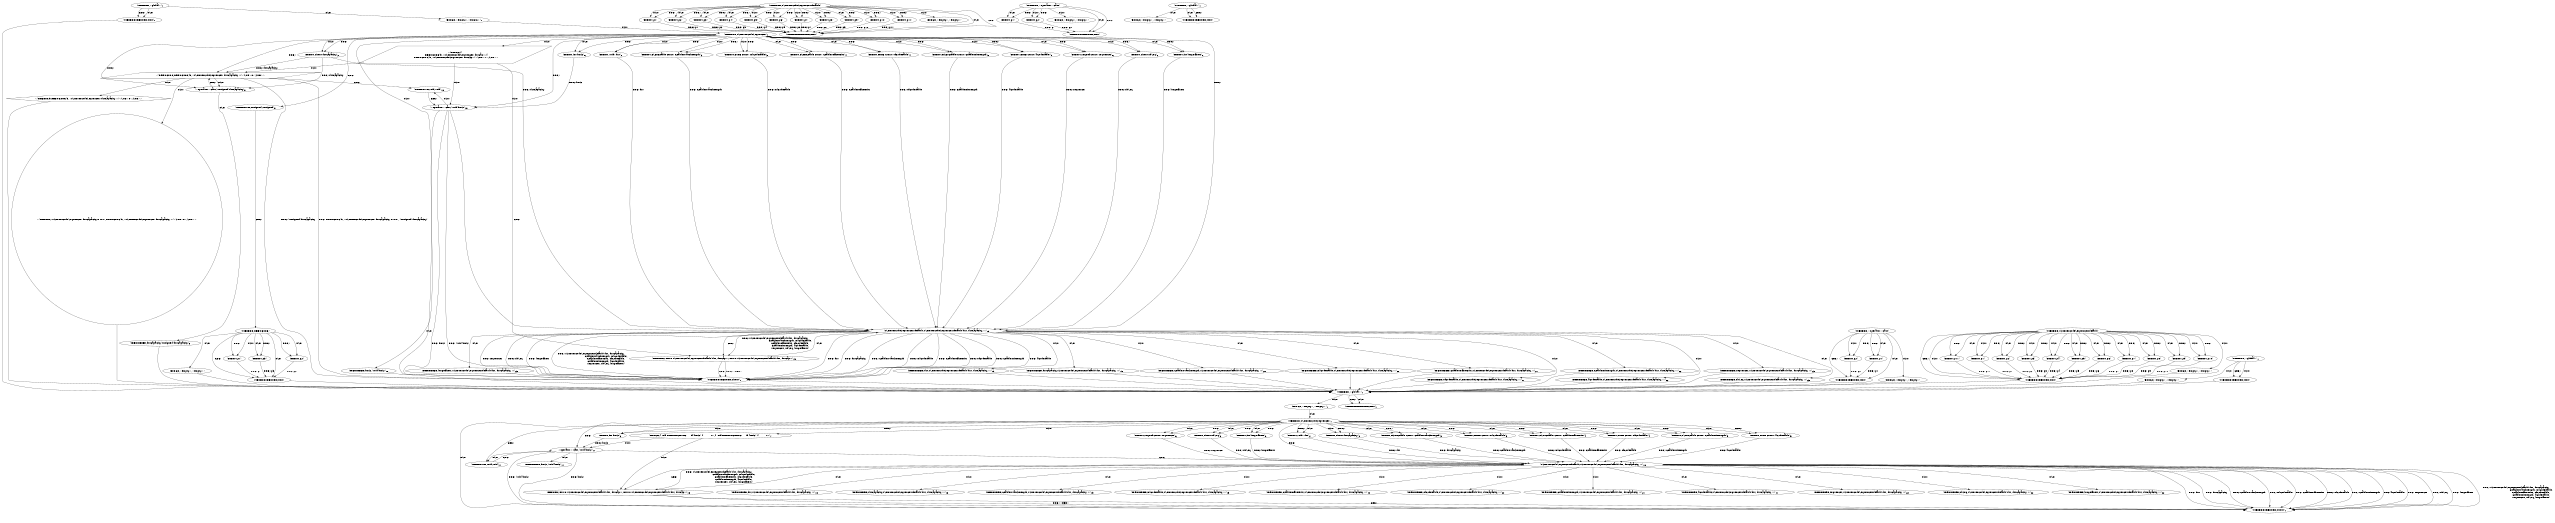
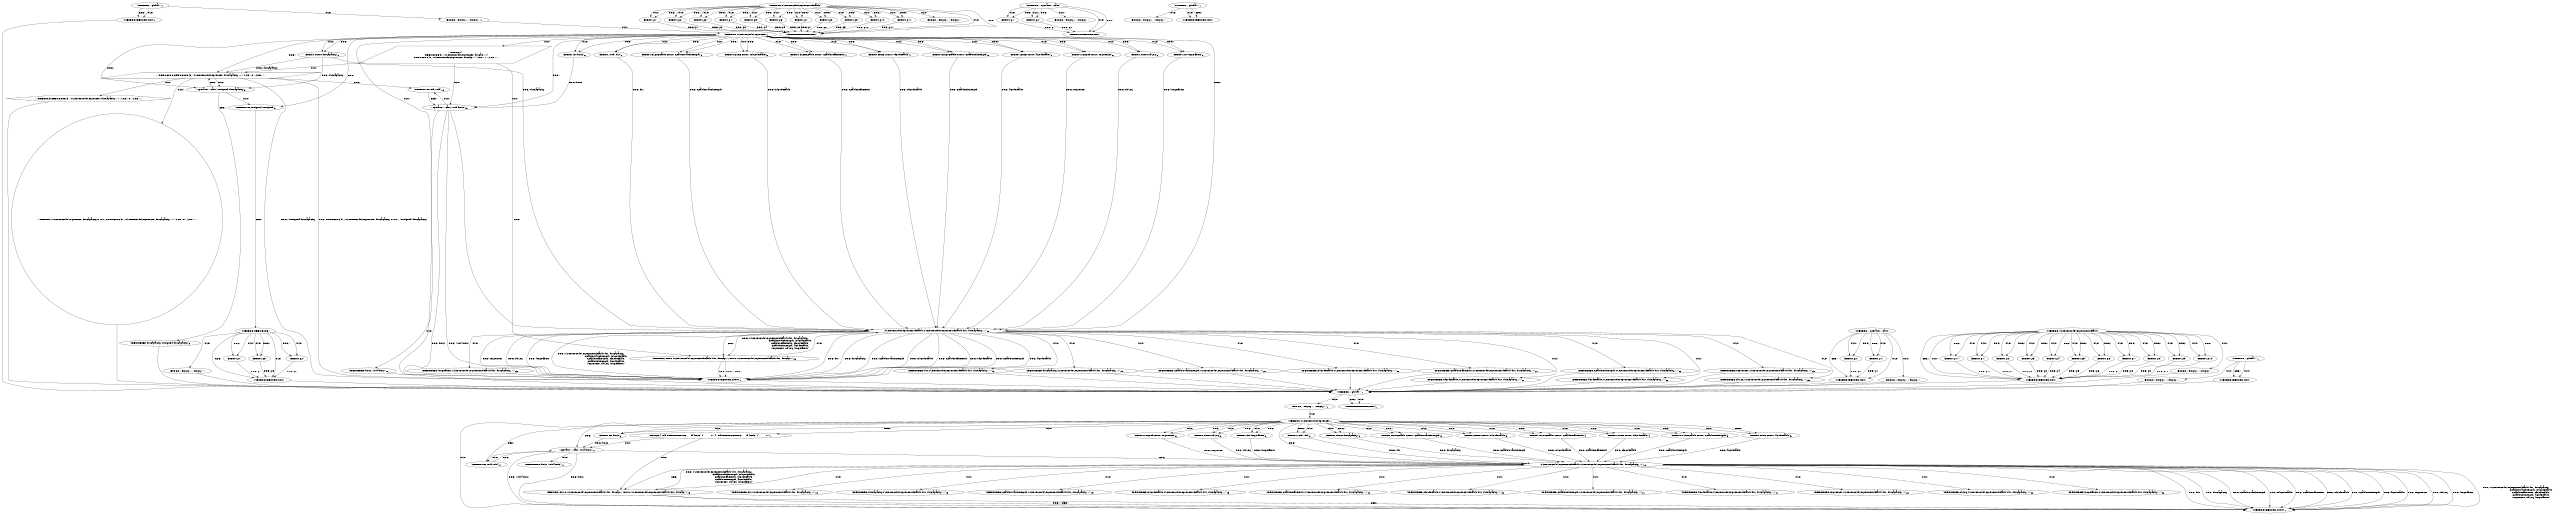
none -> (237, 98)
(223, 108) -> (223, 108)
